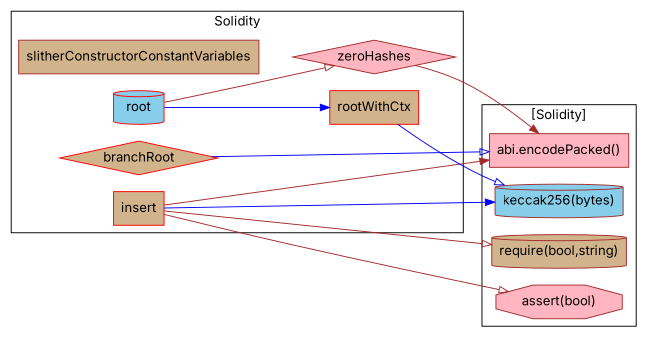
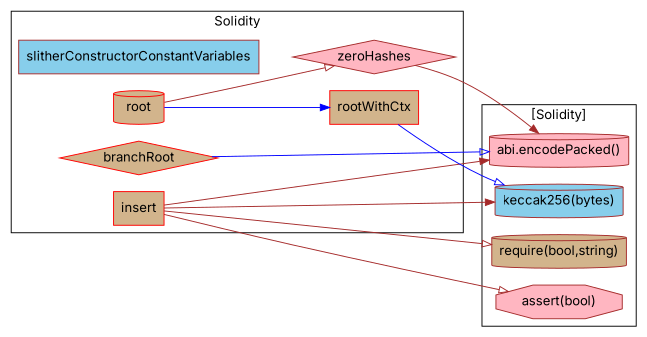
(139, 57) -> (139, 57)
(139, 107) -> (139, 107)
(559, 150) -> (559, 150)
(325, 205) -> (325, 205)
